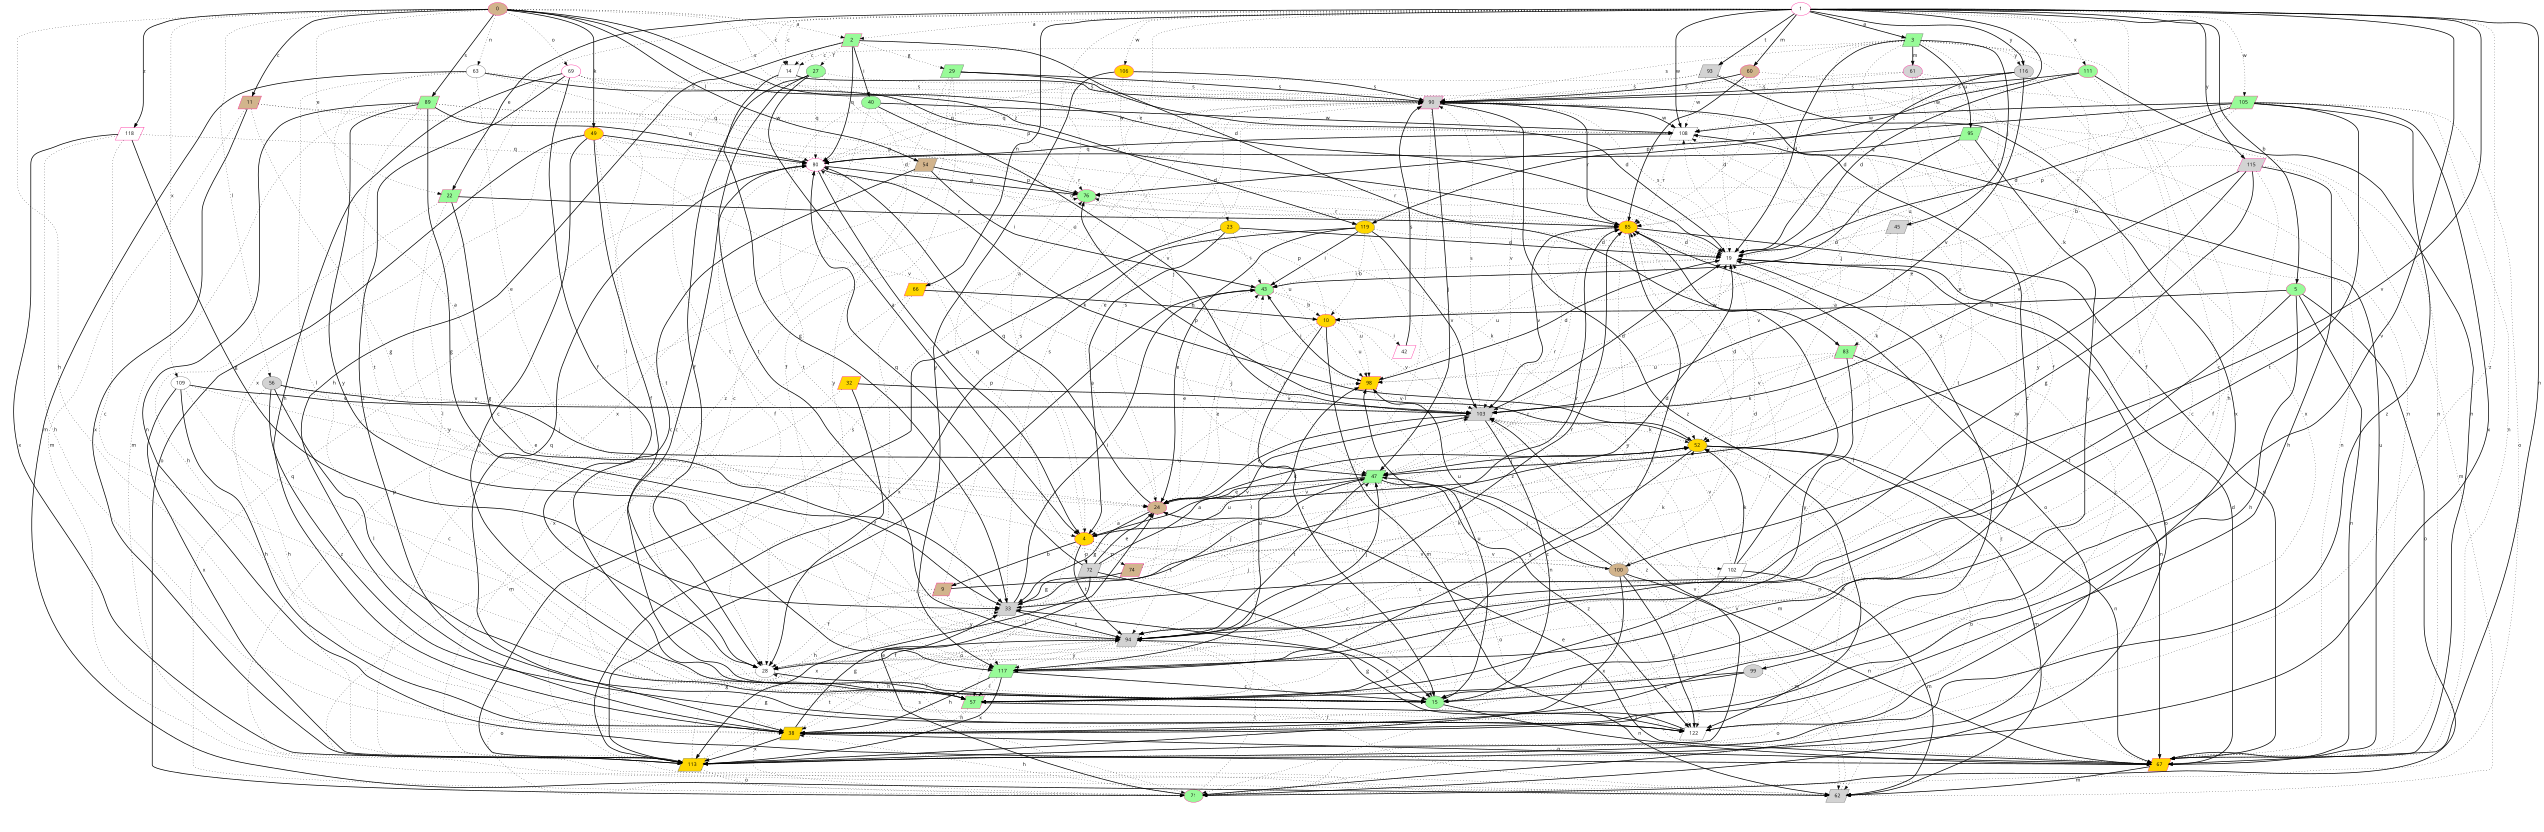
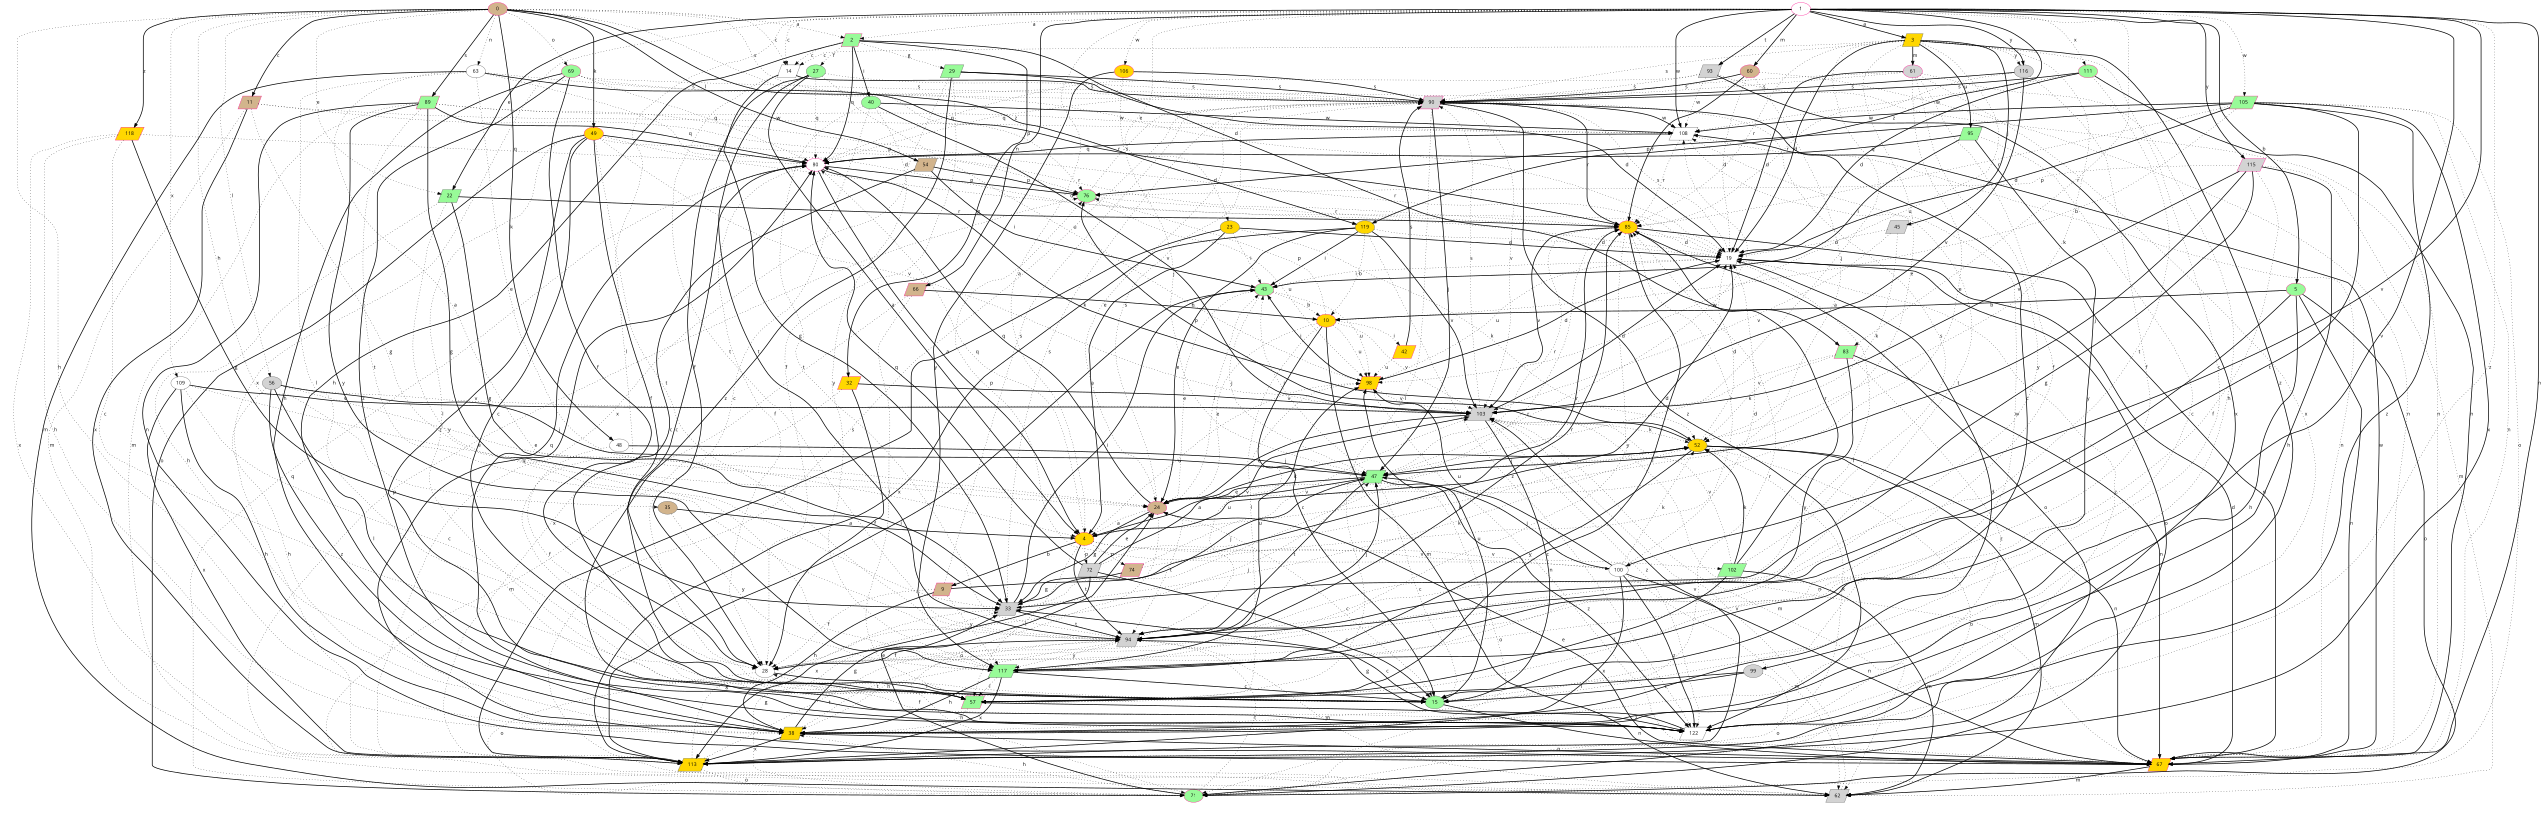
(1913, 40) -> (1913, 40)
(571, 71) -> (571, 71)
(1116, 116) -> (1116, 116)
none -> (1158, 118)
(130, 134) -> (130, 134)
(1863, 141) -> (1784, 109)
none -> (990, 179)
(450, 196) -> (450, 196)
(916, 290) -> (916, 290)
(1404, 352) -> (1404, 352)
(1609, 368) -> (1385, 365)
none -> (619, 445)
(2381, 445) -> (2381, 445)
none -> (2288, 481)
none -> (668, 508)
(1619, 570) -> (1619, 570)
(1732, 570) -> (1732, 570)
(123, 631) -> (123, 631)
(813, 654) -> (813, 654)
none -> (784, 695)
(920, 702) -> (920, 702)
(866, 707) -> (587, 617)
(1328, 718) -> (1328, 718)
none -> (914, 749)
